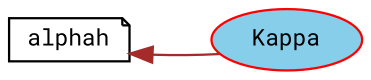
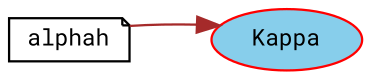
(186, 55) -> (163, 25)
